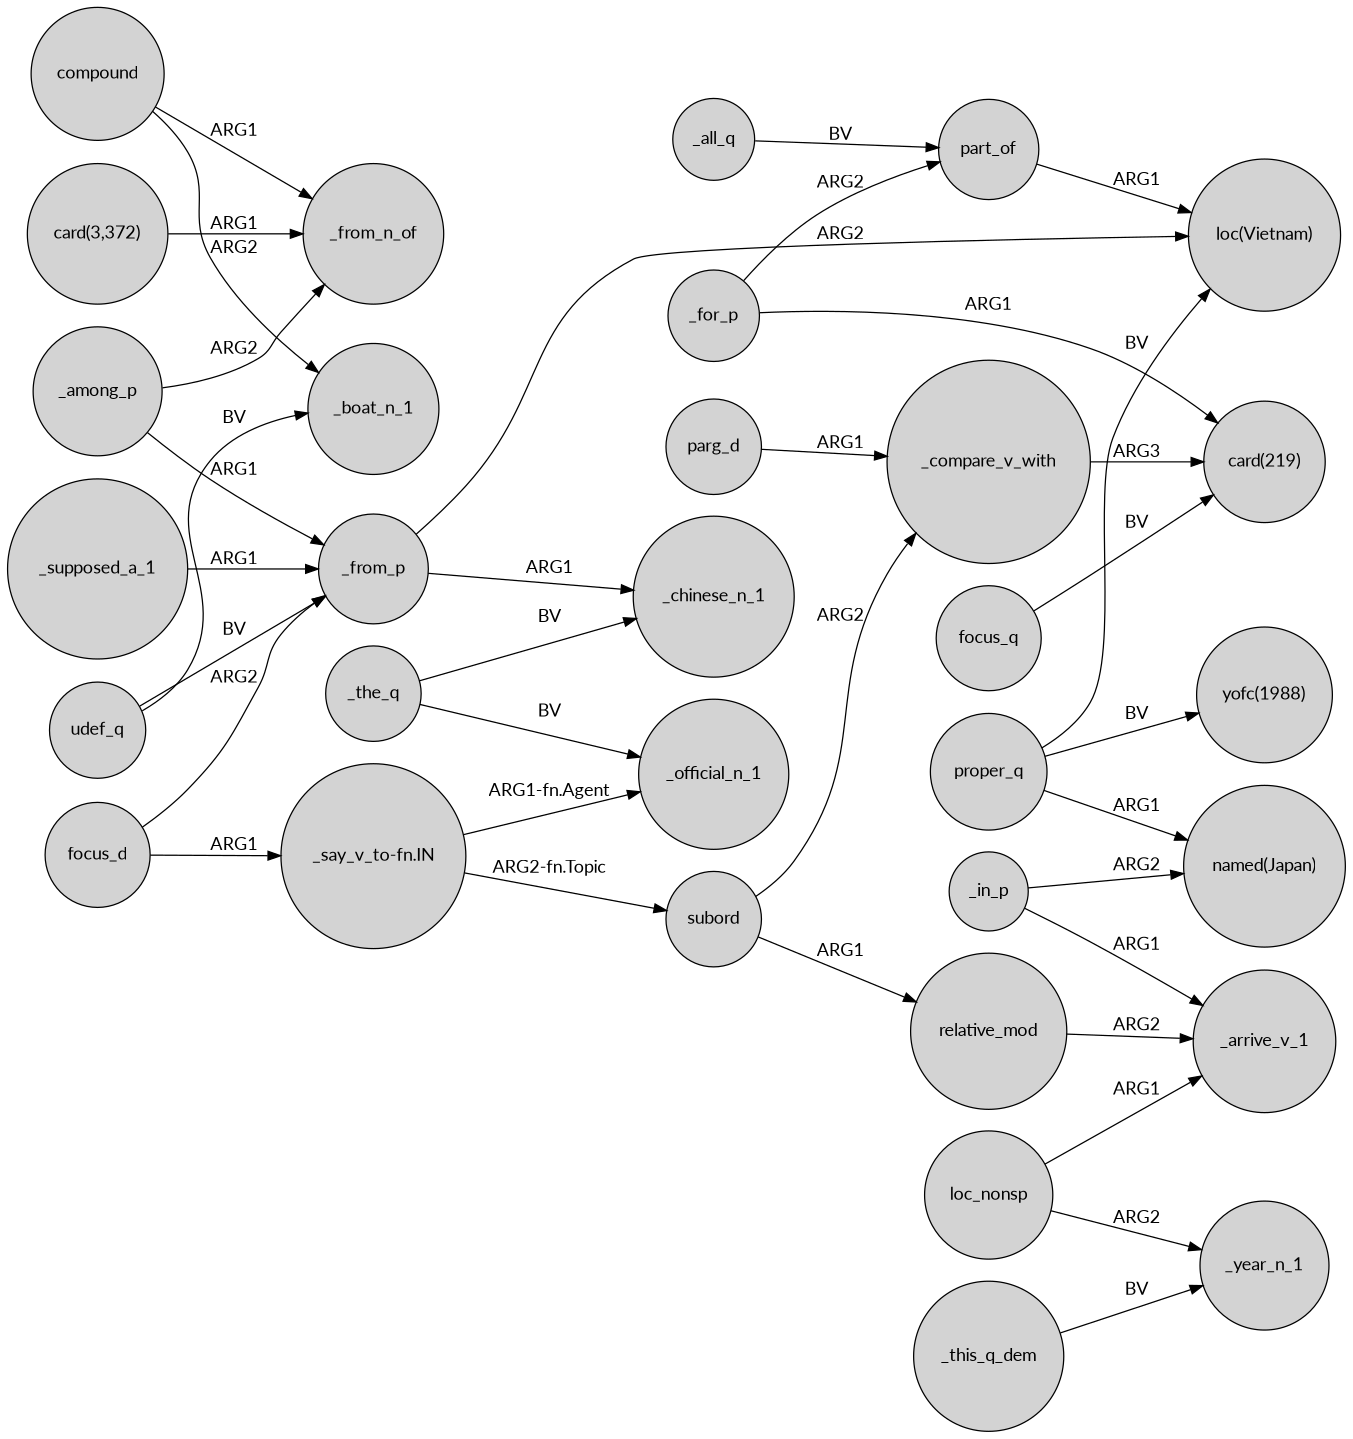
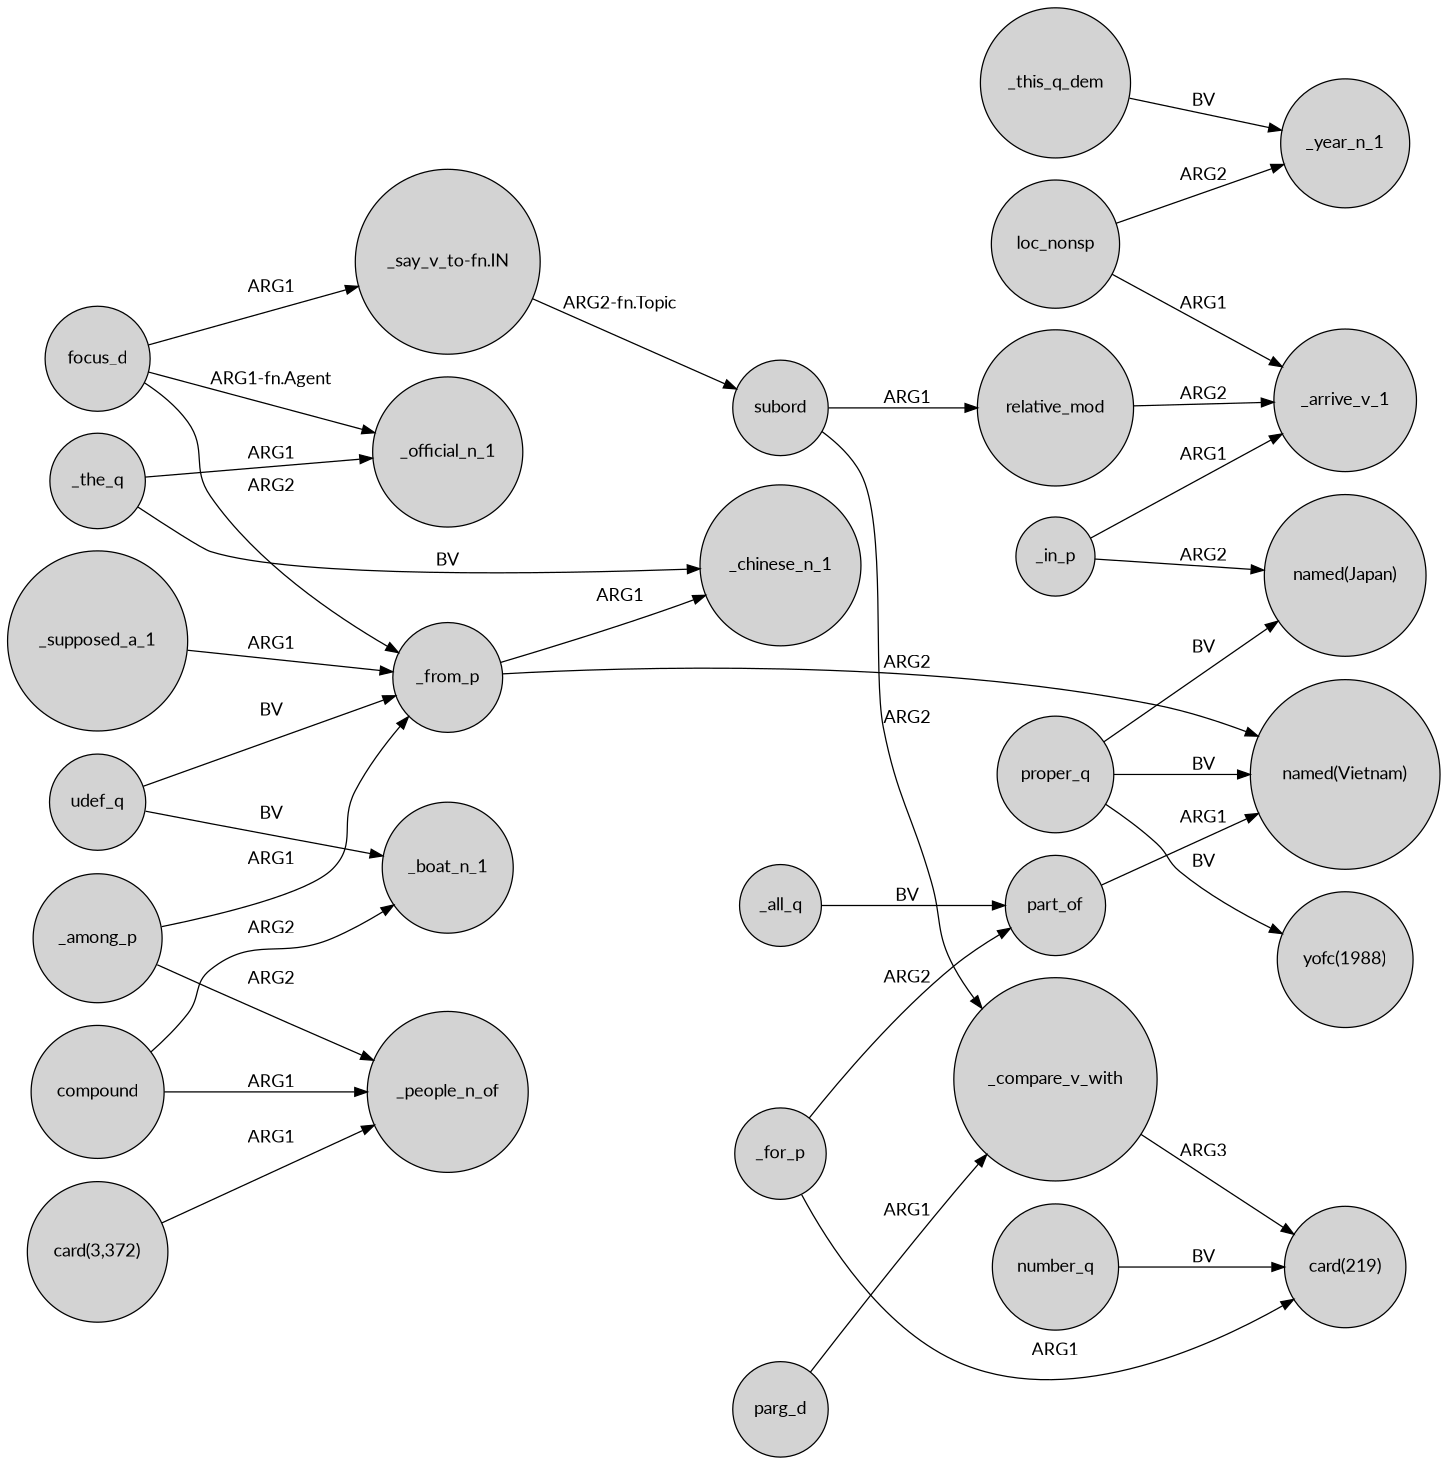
(373, 234) -> (448, 1092)
(1264, 235) -> (1345, 774)
(989, 638) -> (1055, 1267)
(550, 712) -> (271, 454)
(1137, 806) -> (1204, 648)
(546, 815) -> (256, 401)
